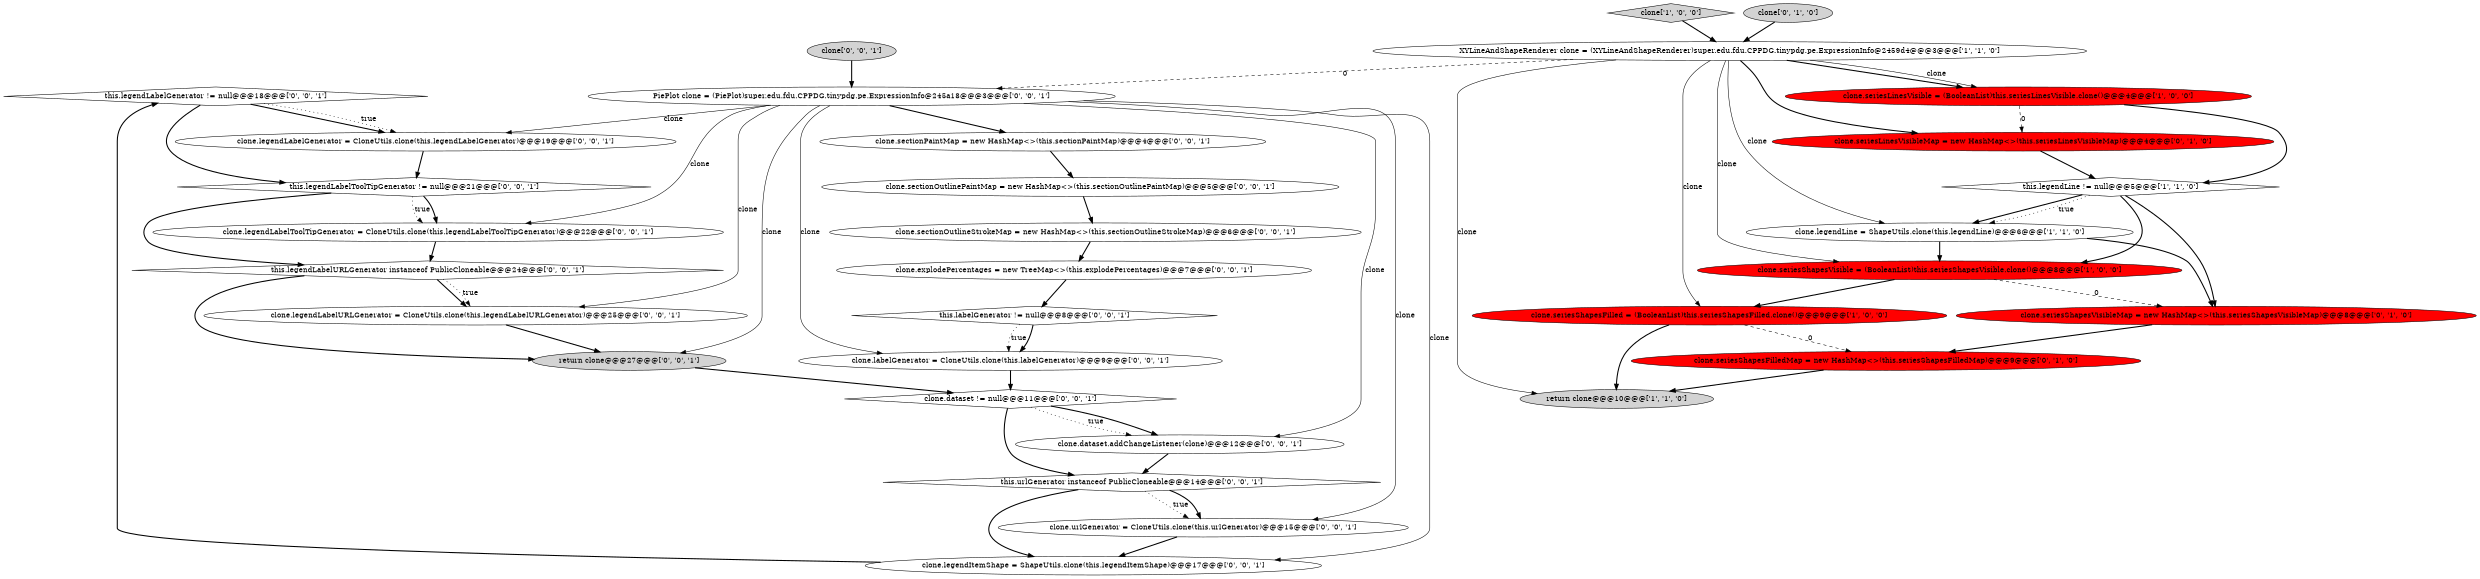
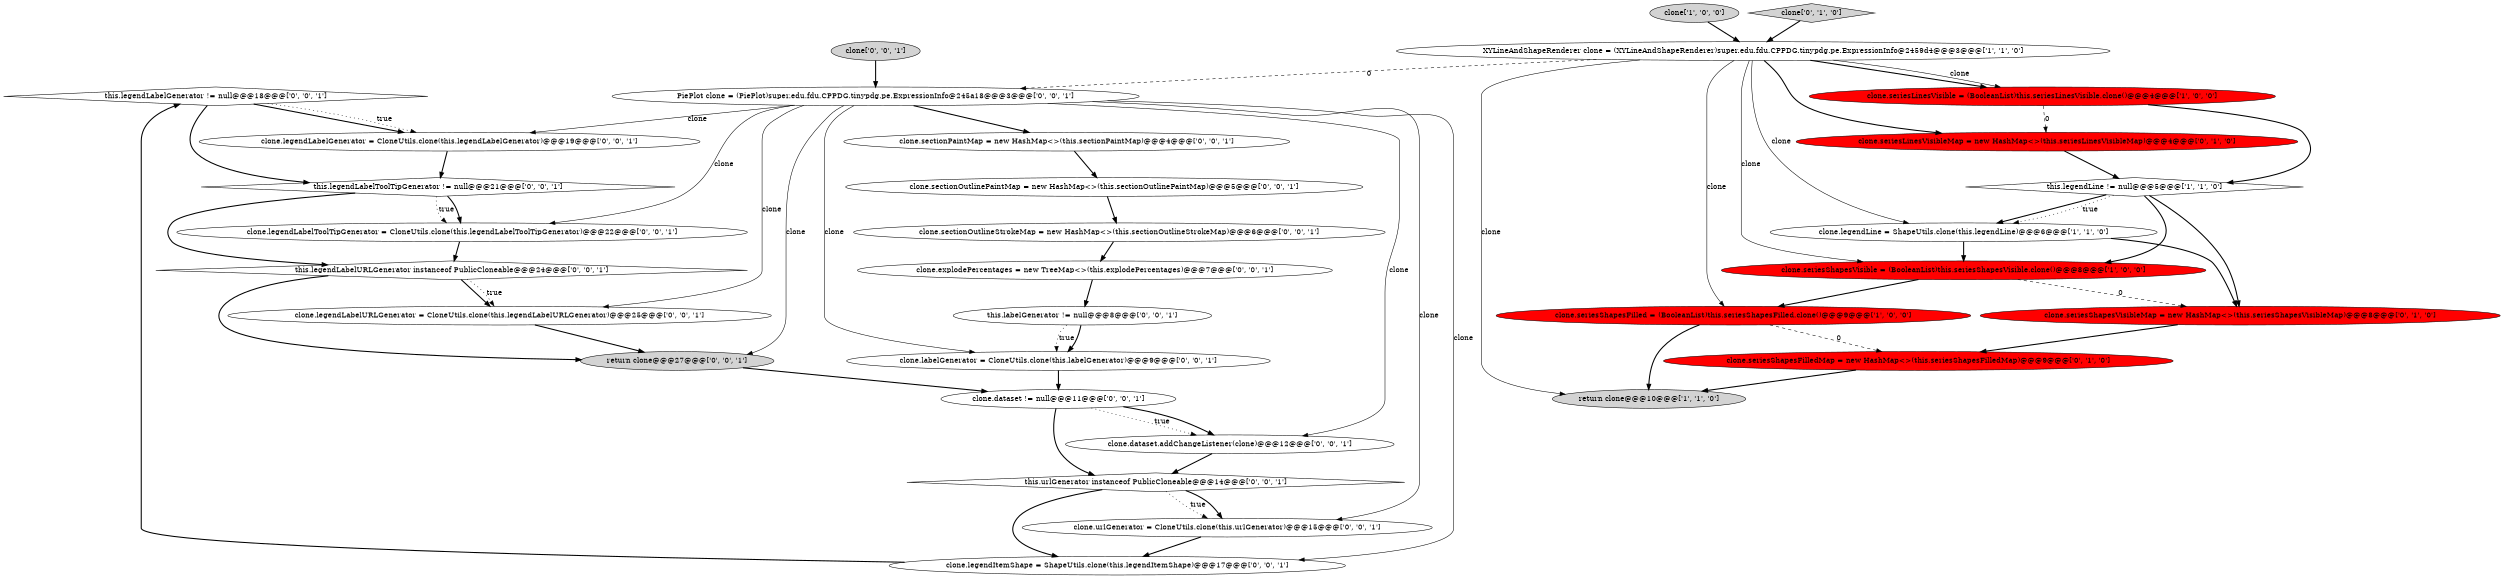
(1671, 13) -> (1694, 13)
(1788, 13) -> (1812, 13)
(1034, 316) -> (1082, 316)
(1011, 399) -> (1058, 399)
